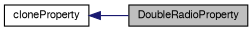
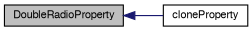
(115, 16) -> (149, 16)
